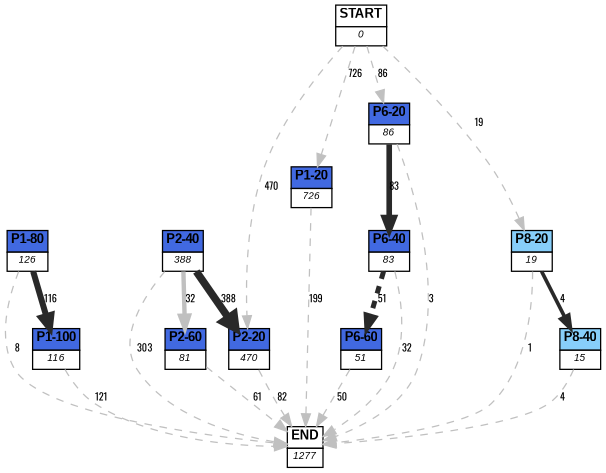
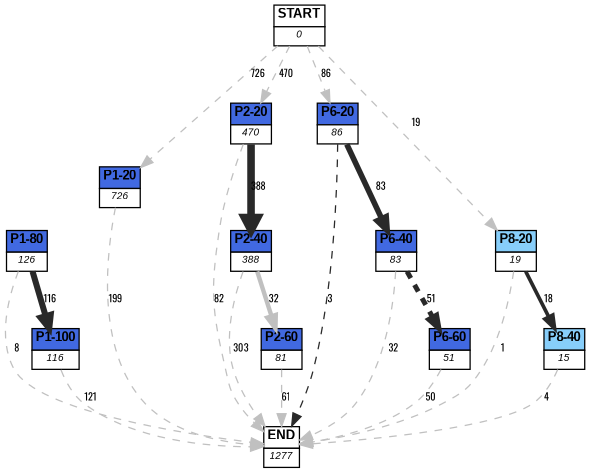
(212, 295) -> (251, 181)
(562, 300) -> (548, 300)
(428, 310) -> (329, 281)
